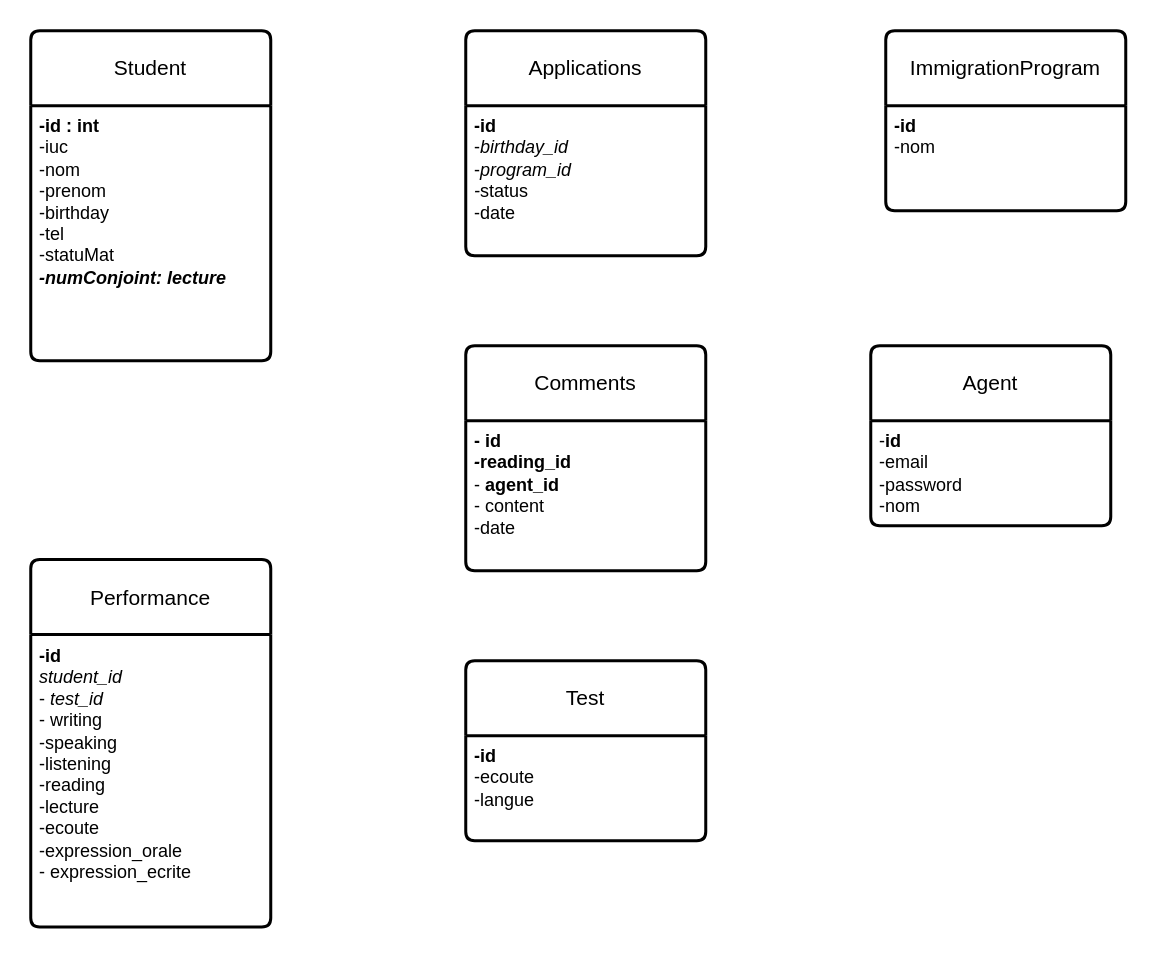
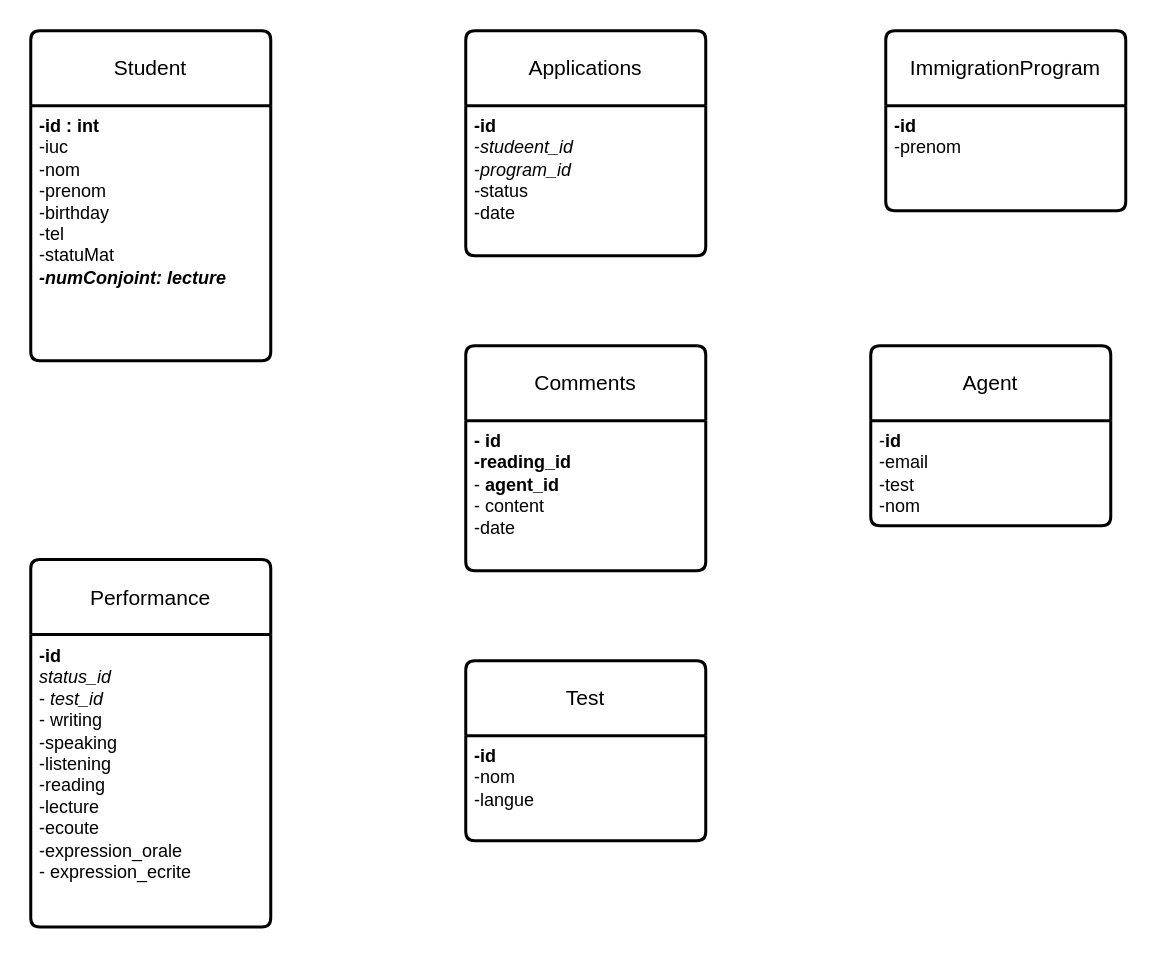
(915, 138) -> (930, 138)
(531, 170) -> (533, 170)
(925, 474) -> (905, 474)
(128, 765) -> (128, 765)
(510, 779) -> (508, 779)
